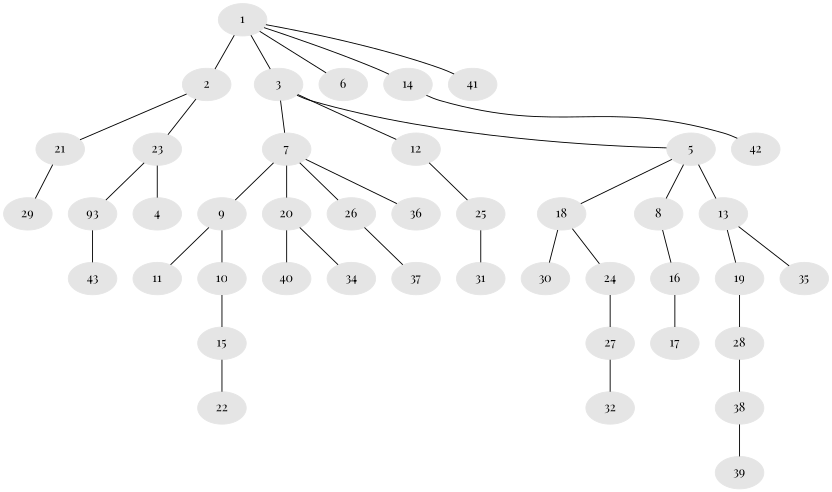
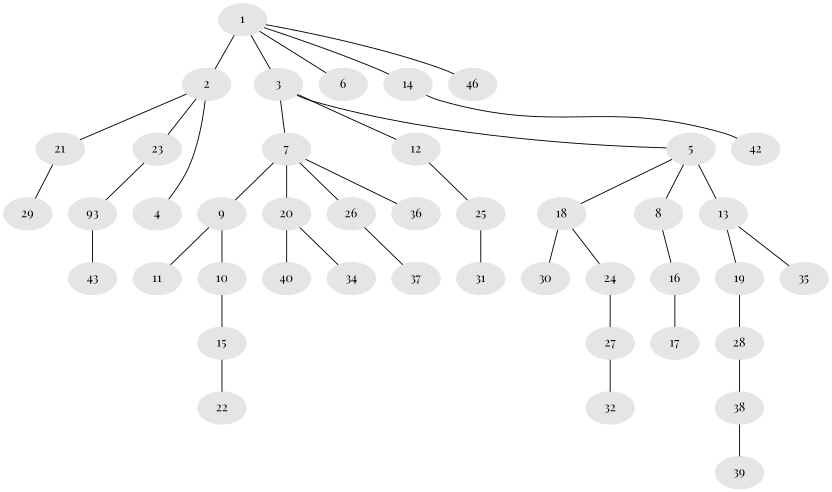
(473, 84) -> (473, 84)
(157, 182) -> (194, 153)
